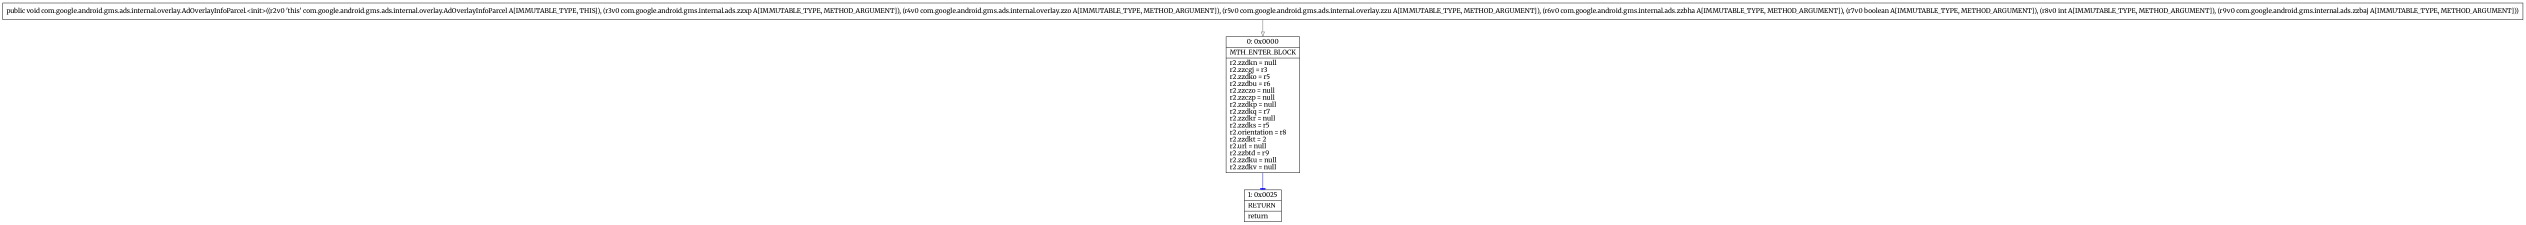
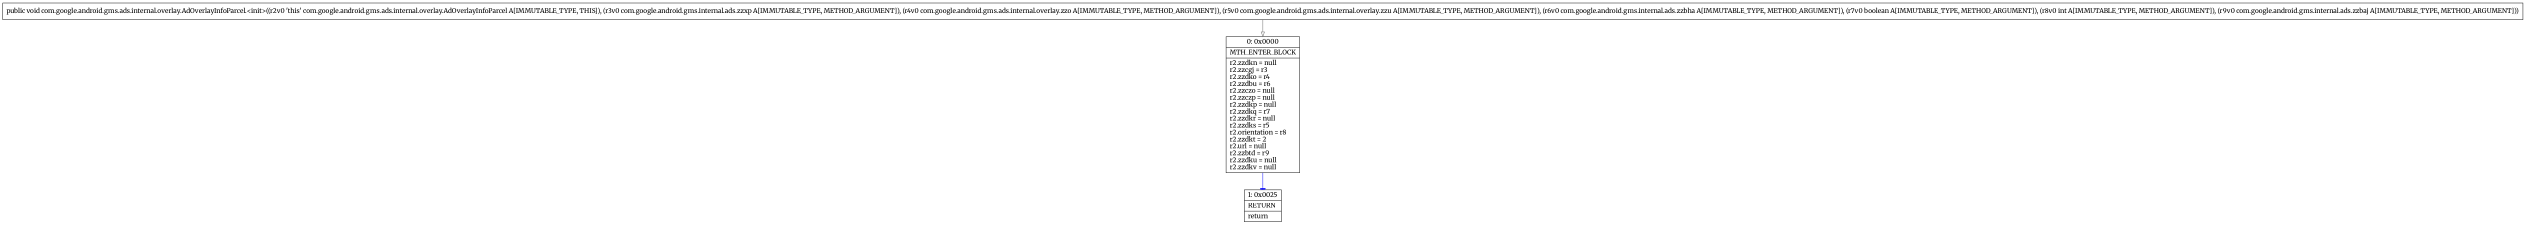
(1250, 77) -> (1250, 77)
